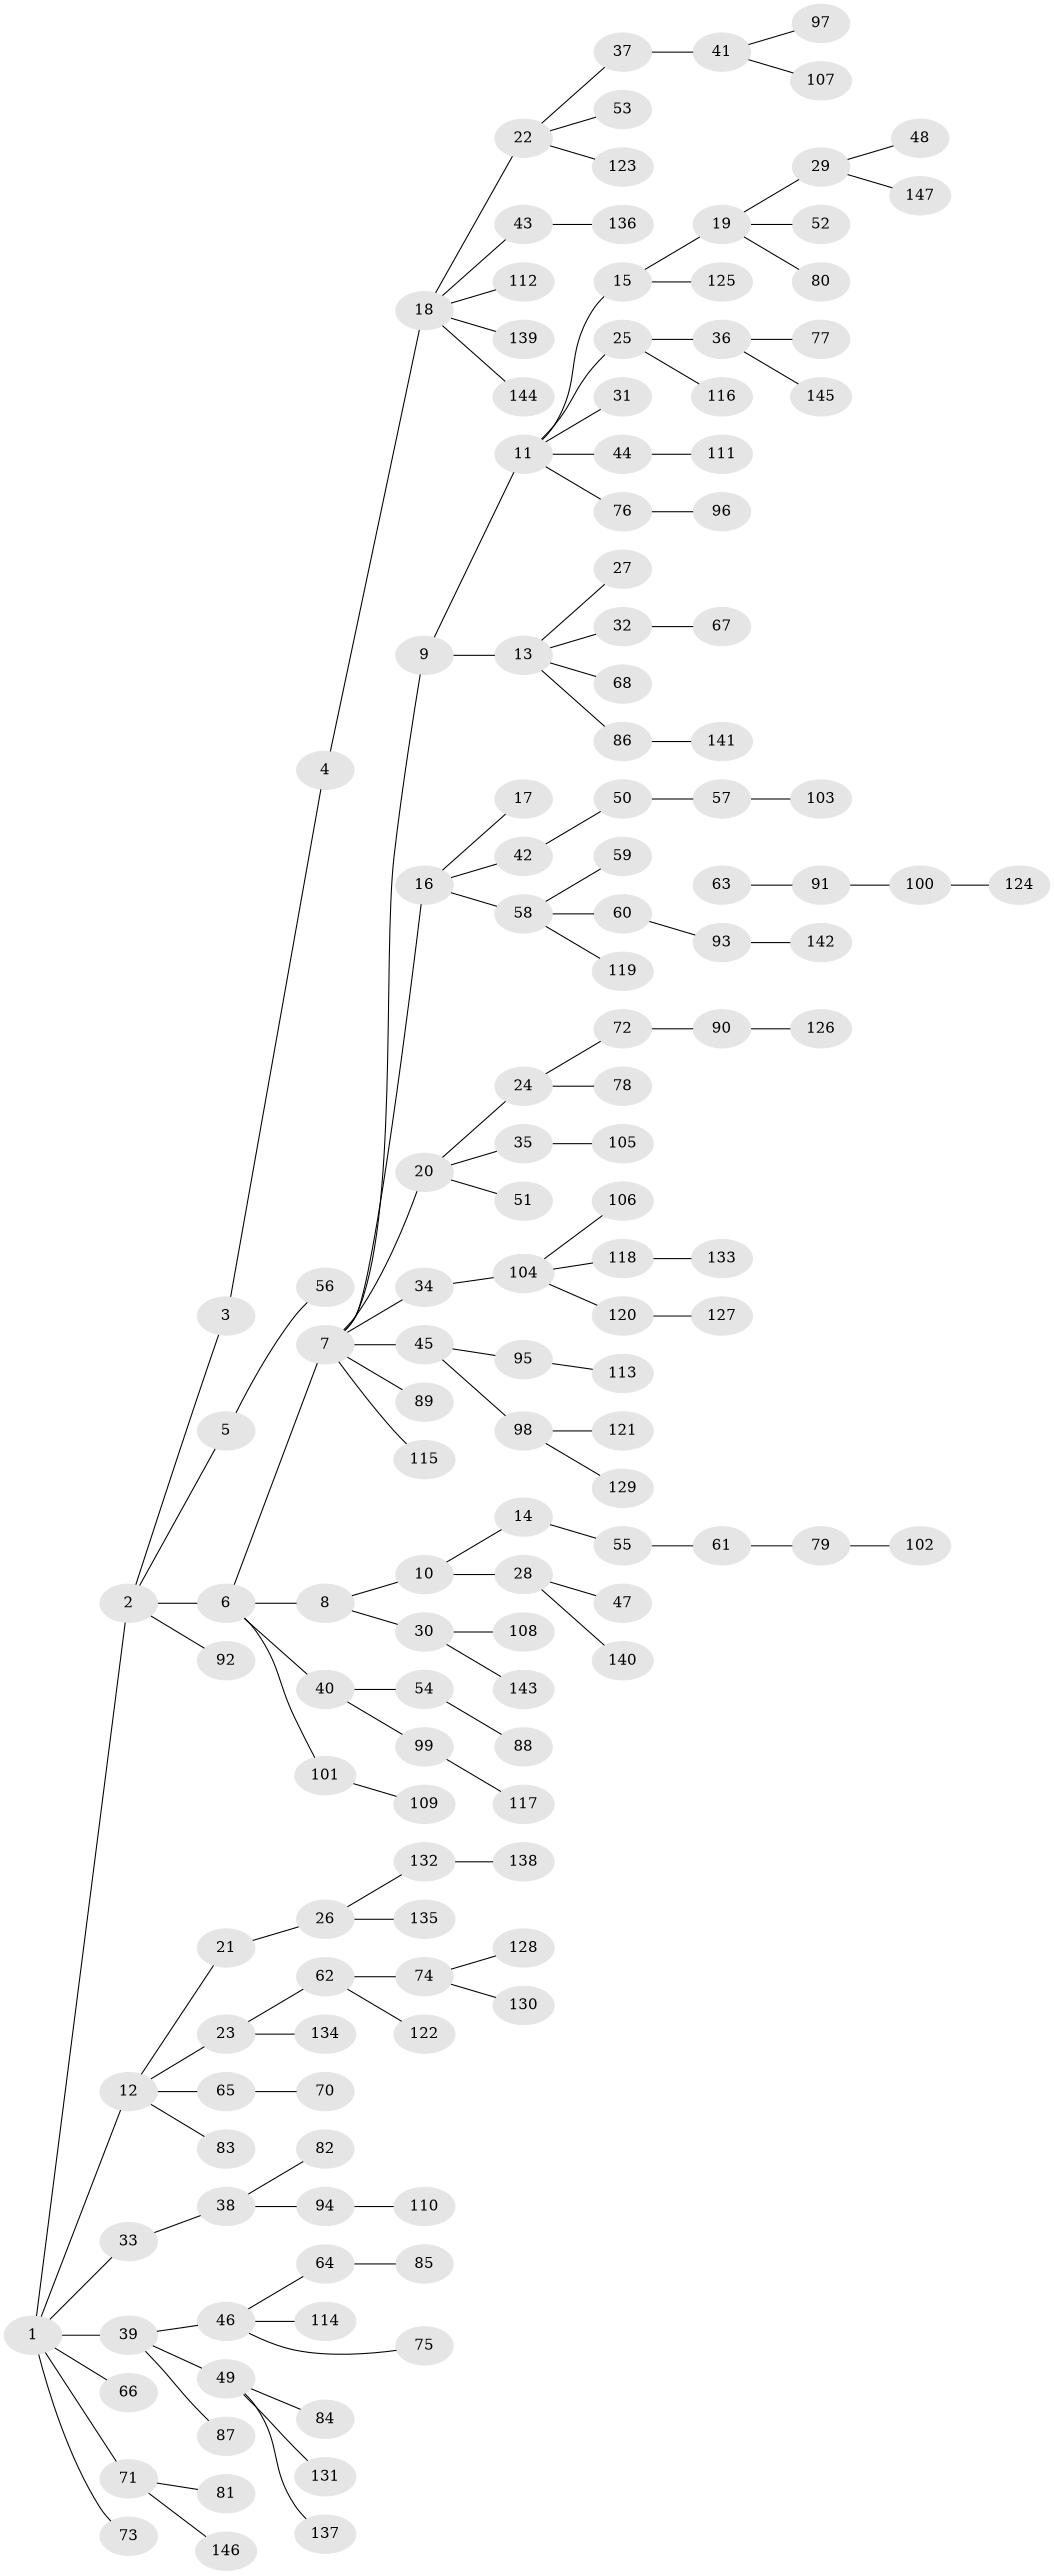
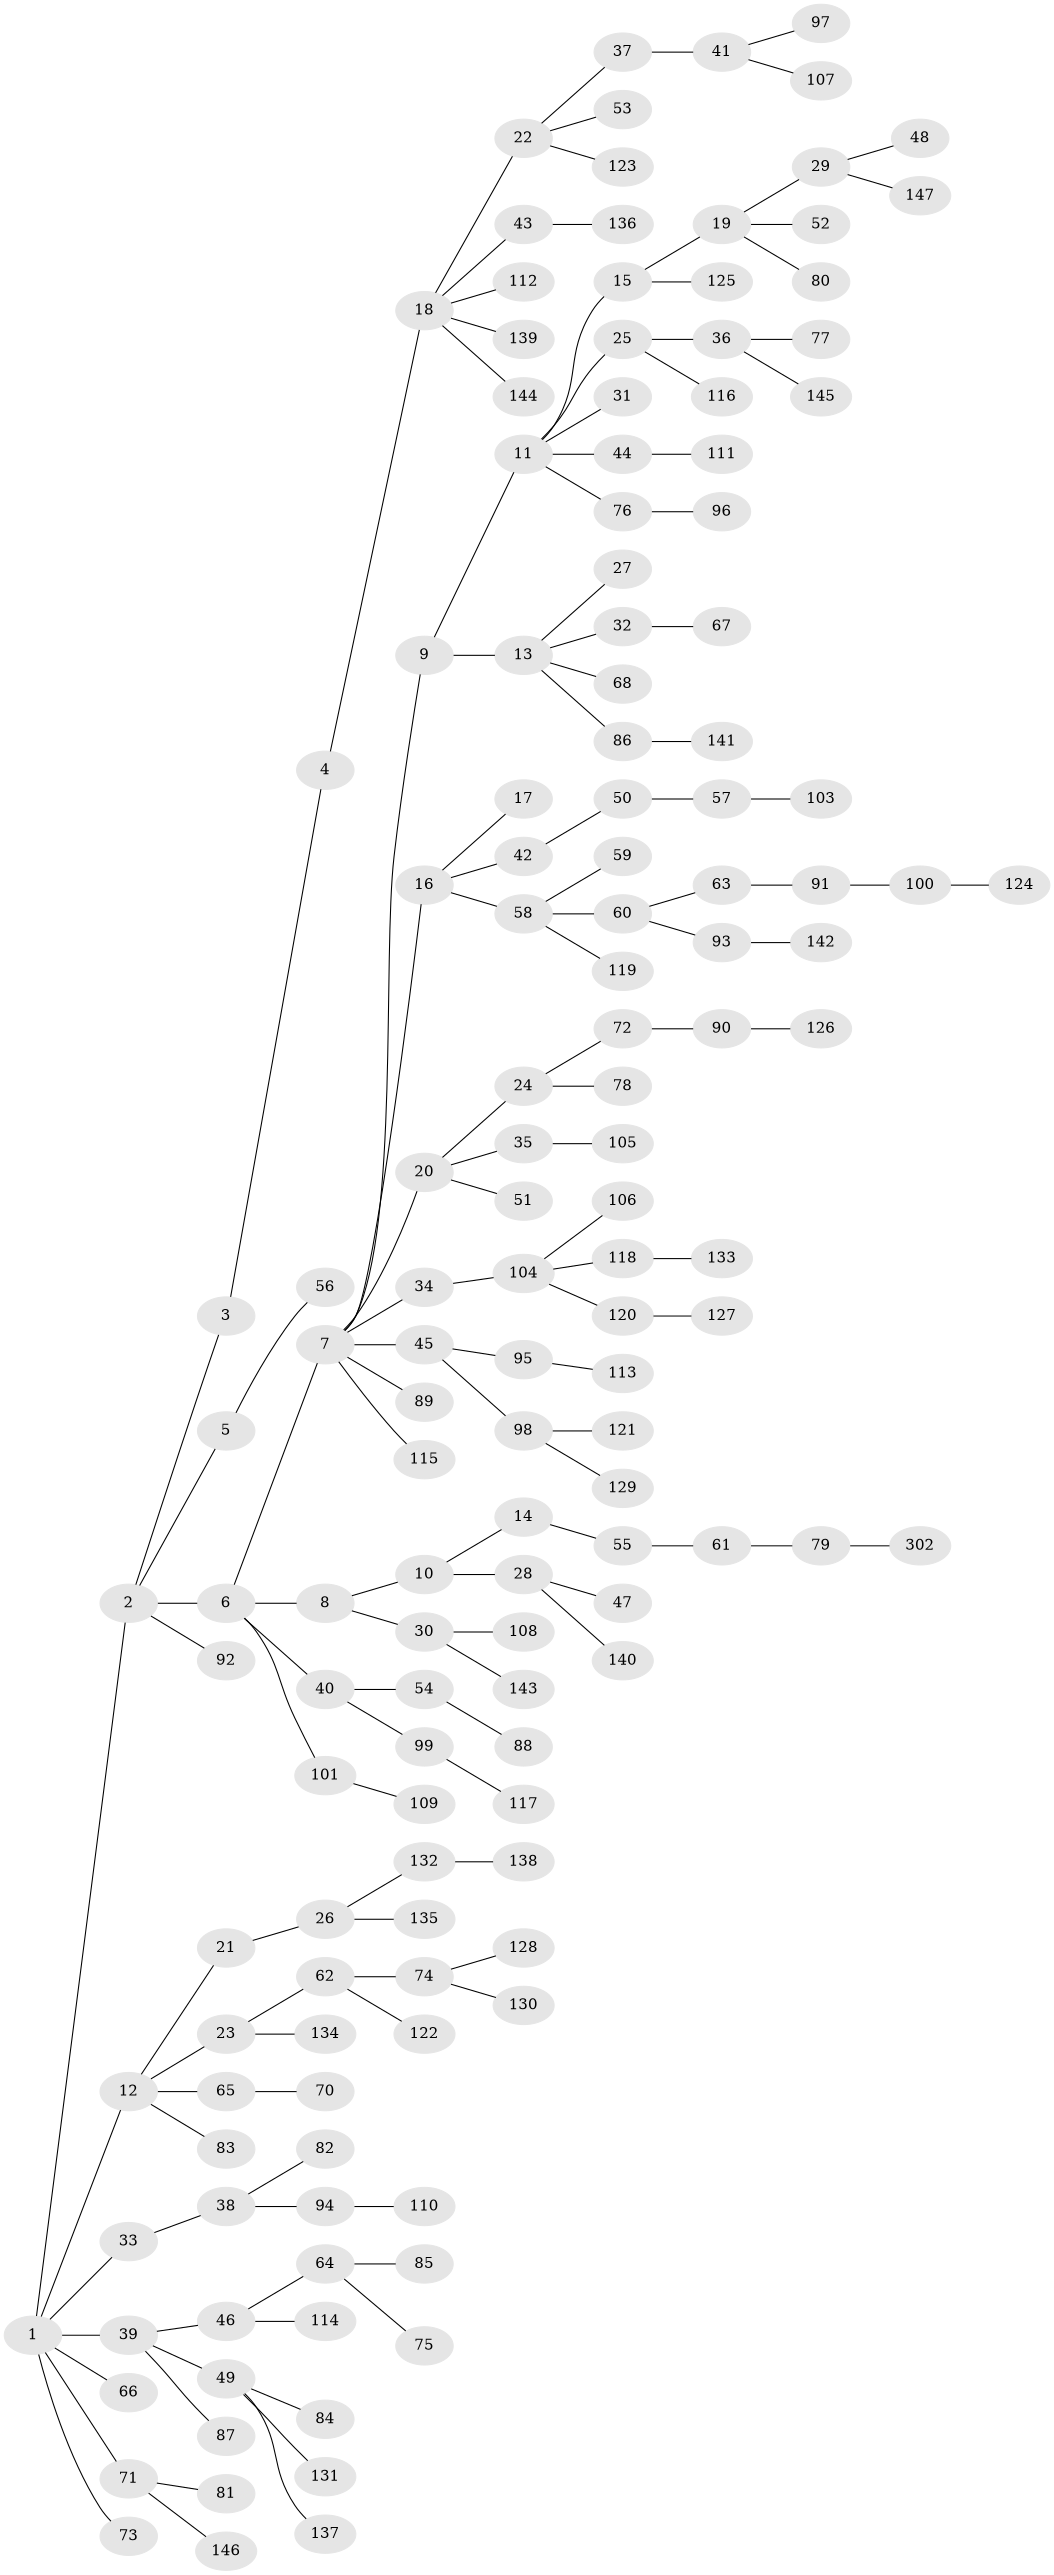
none -> (672, 900)
(920, 1546) -> (920, 1546)
(321, 2354) -> (375, 2305)
